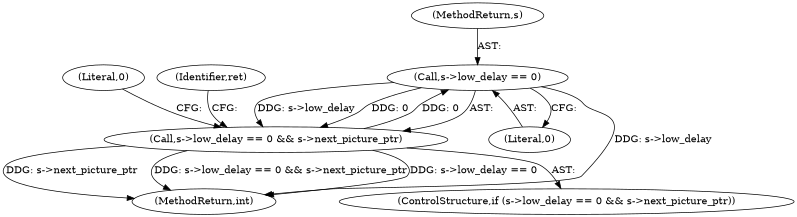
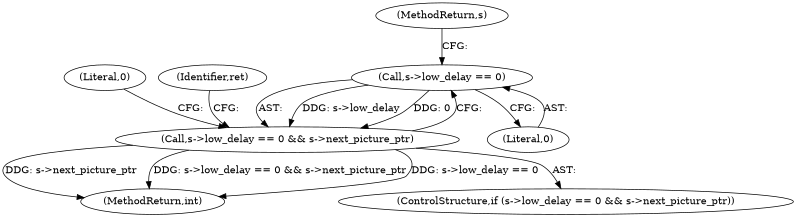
(491, 47) -> (457, 47)
(441, 109) -> (471, 109)
(500, 184) -> none
